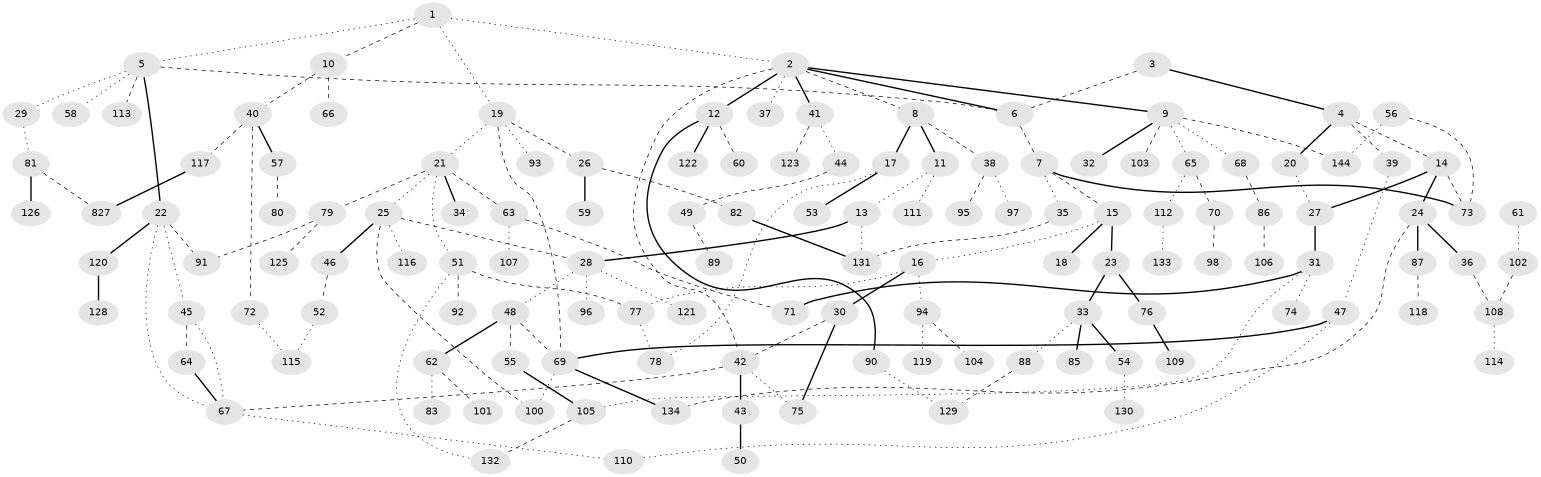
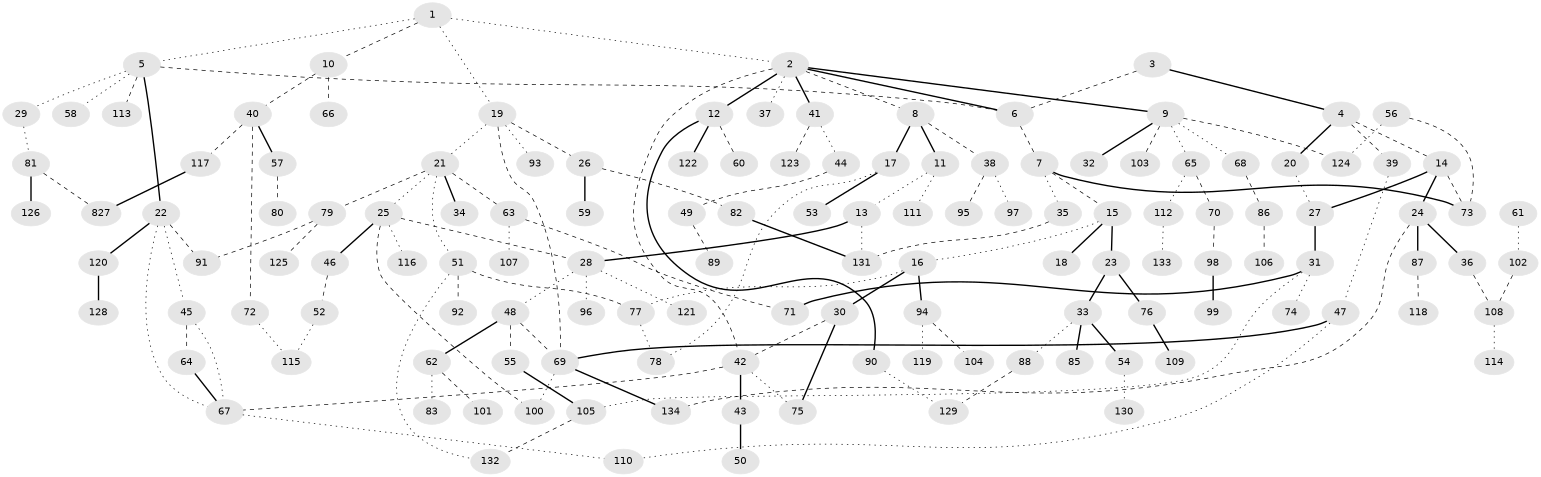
(1341, 164) -> (1341, 164)
(920, 289) -> (920, 289)
none -> (1213, 313)
